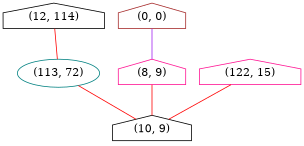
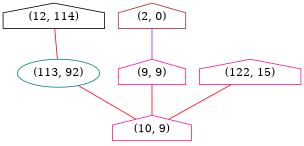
(152, 17) -> (152, 17)
(58, 73) -> (58, 73)
(152, 73) -> (152, 73)
(152, 129) -> (152, 129)
